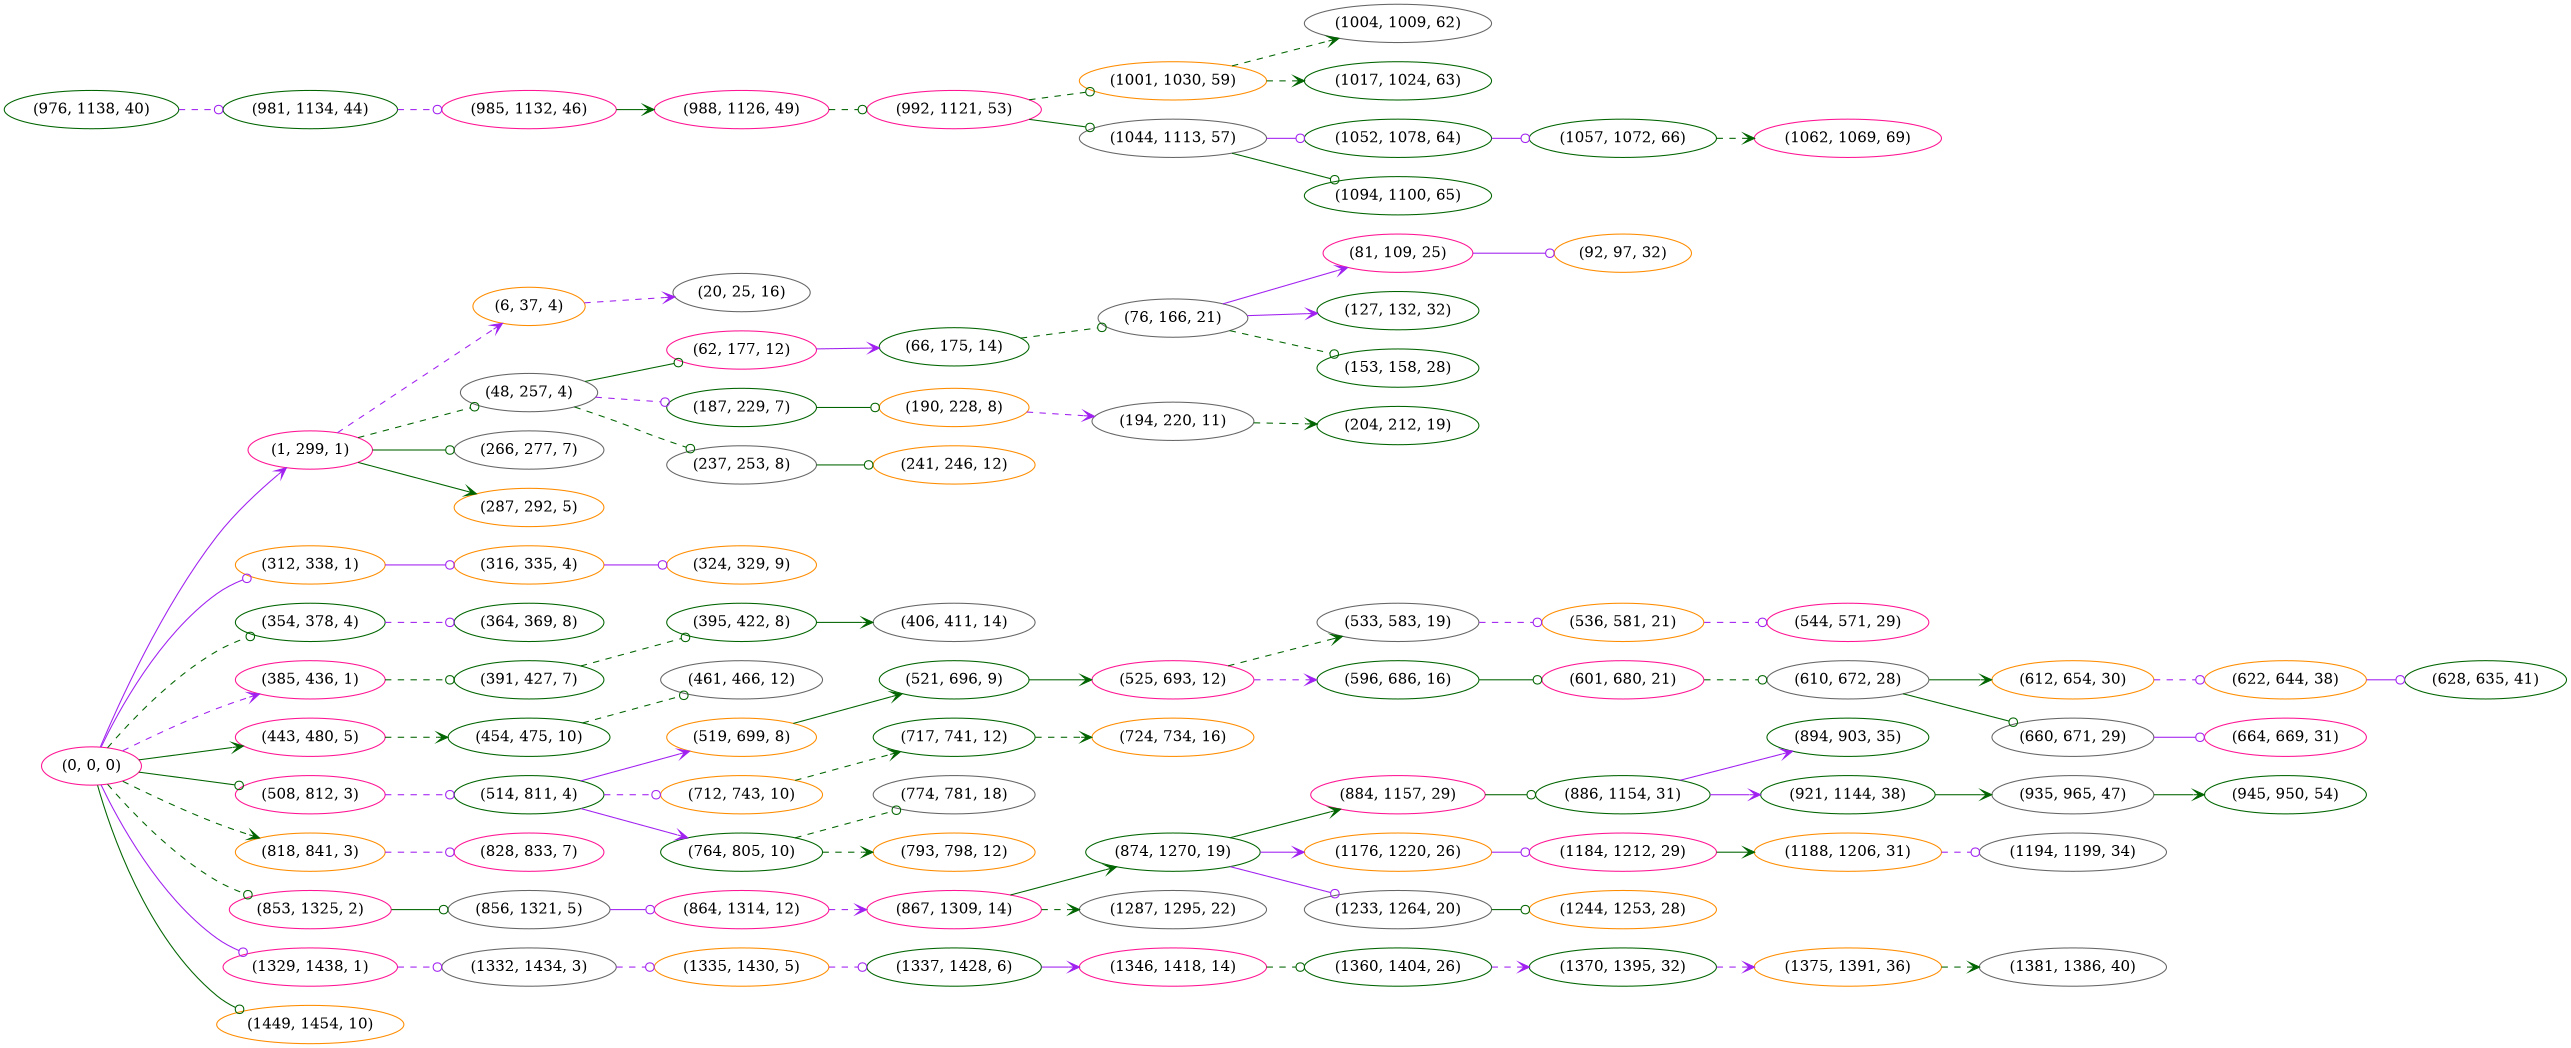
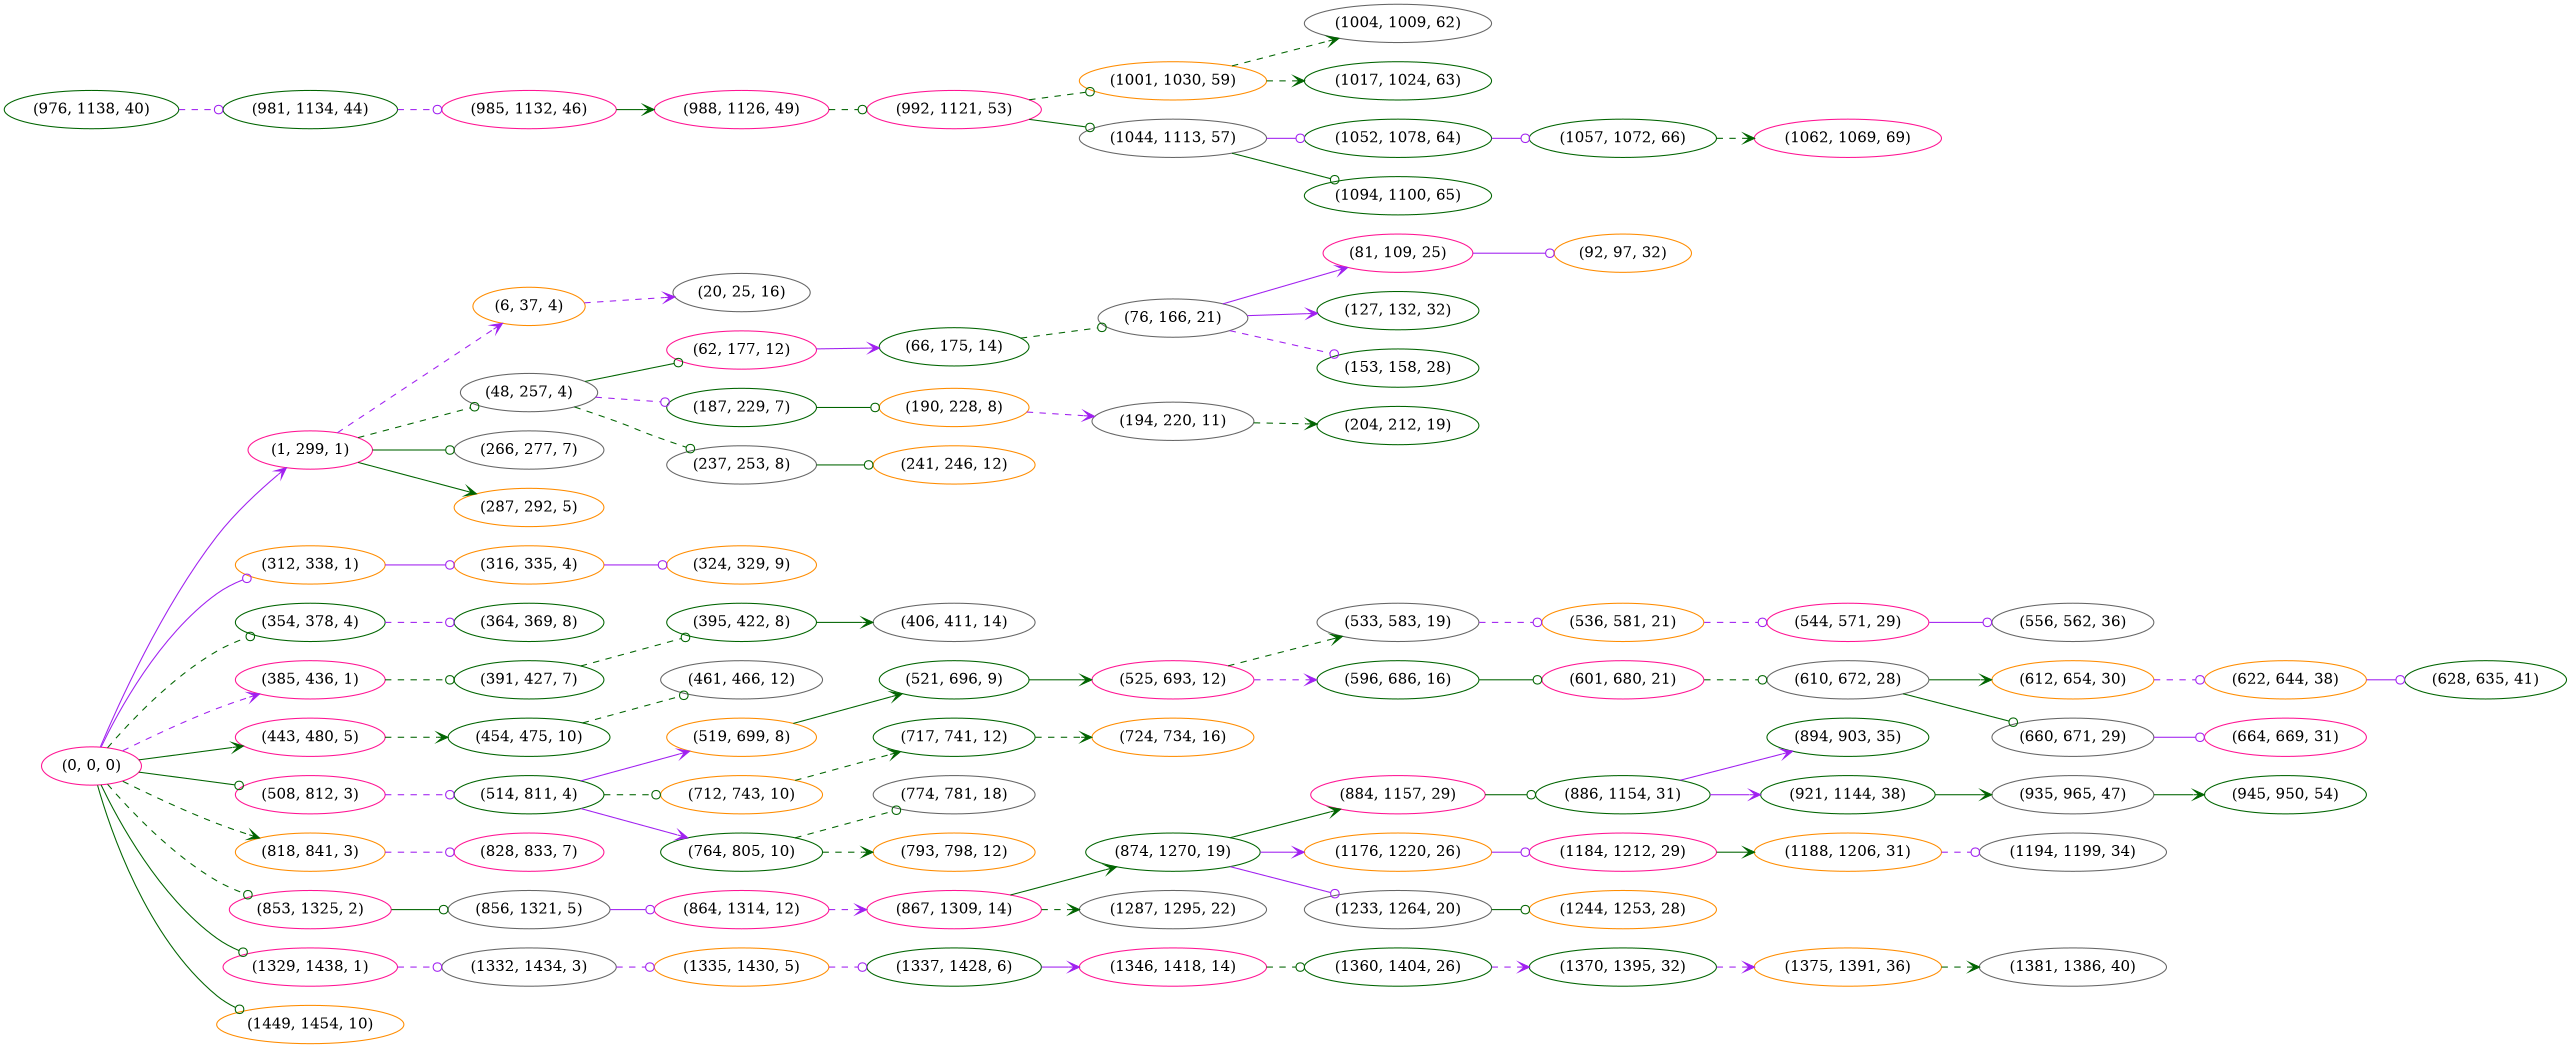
(1280, 342) -> (1280, 342)
none -> (2073, 622)
(628, 795) -> (628, 795)
(158, 879) -> (158, 879)
